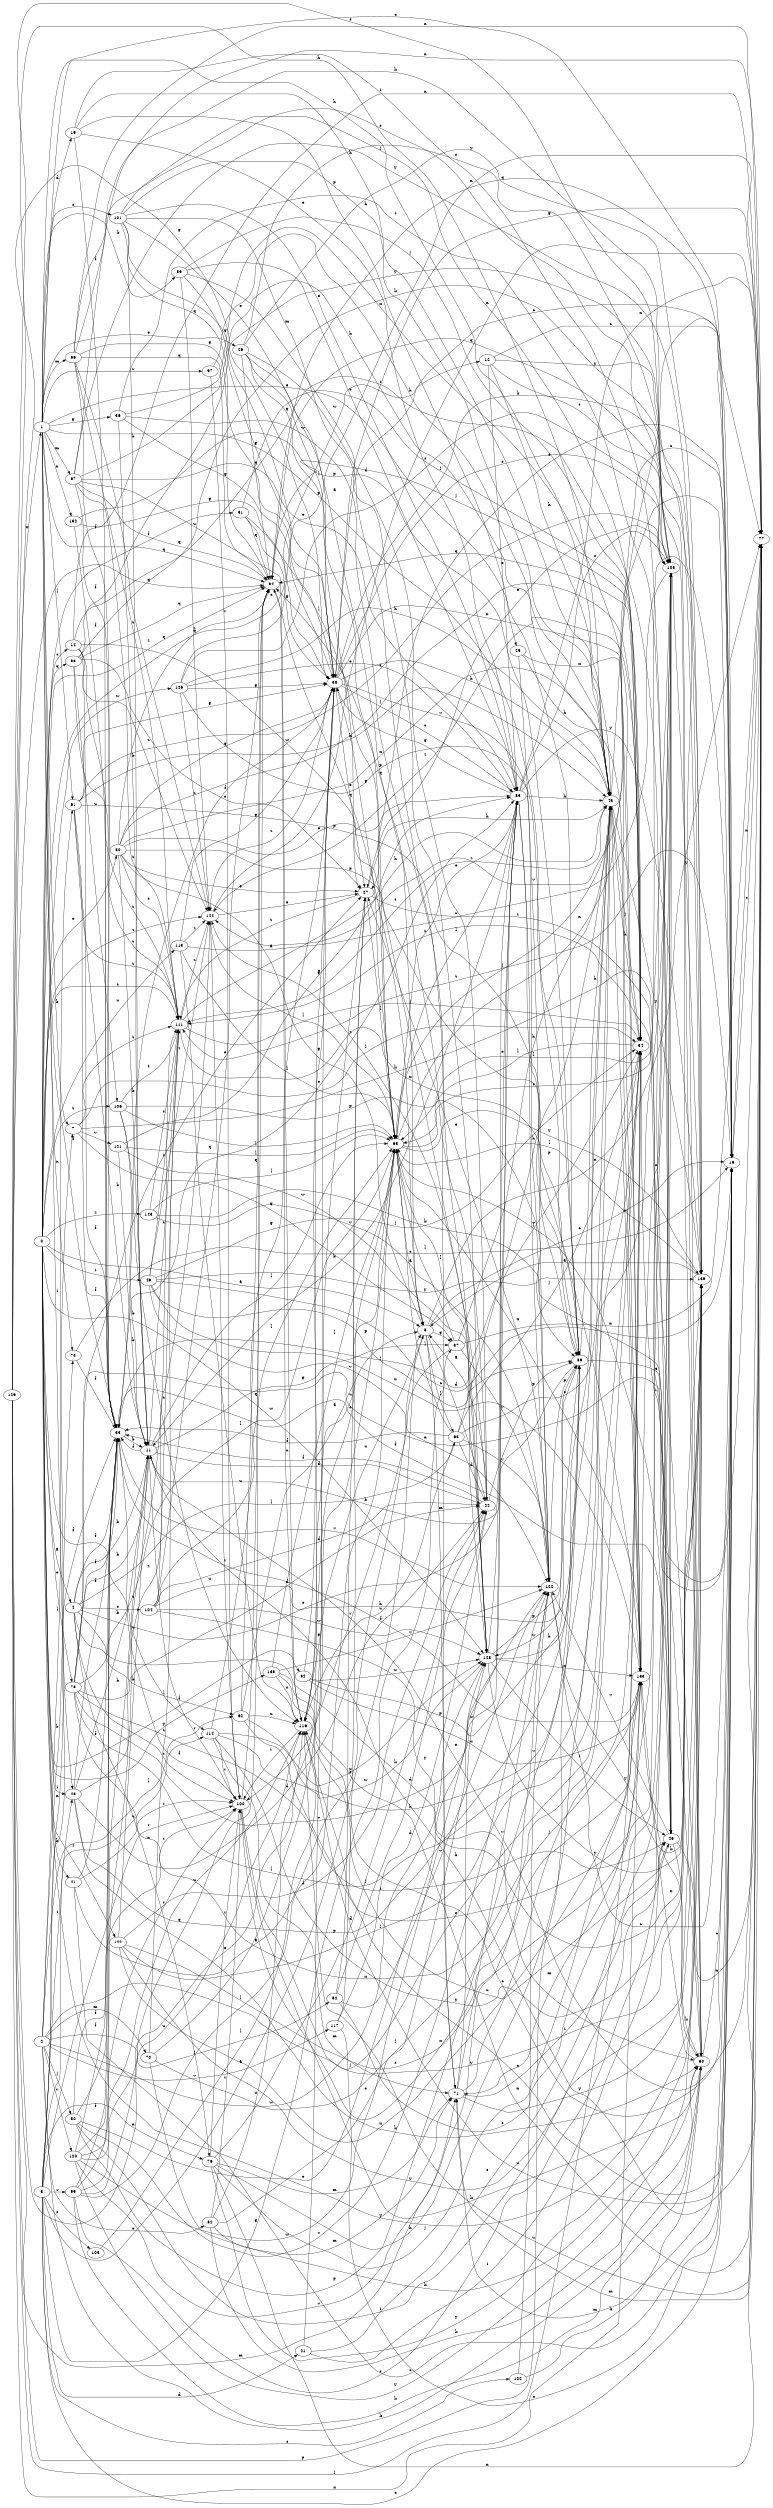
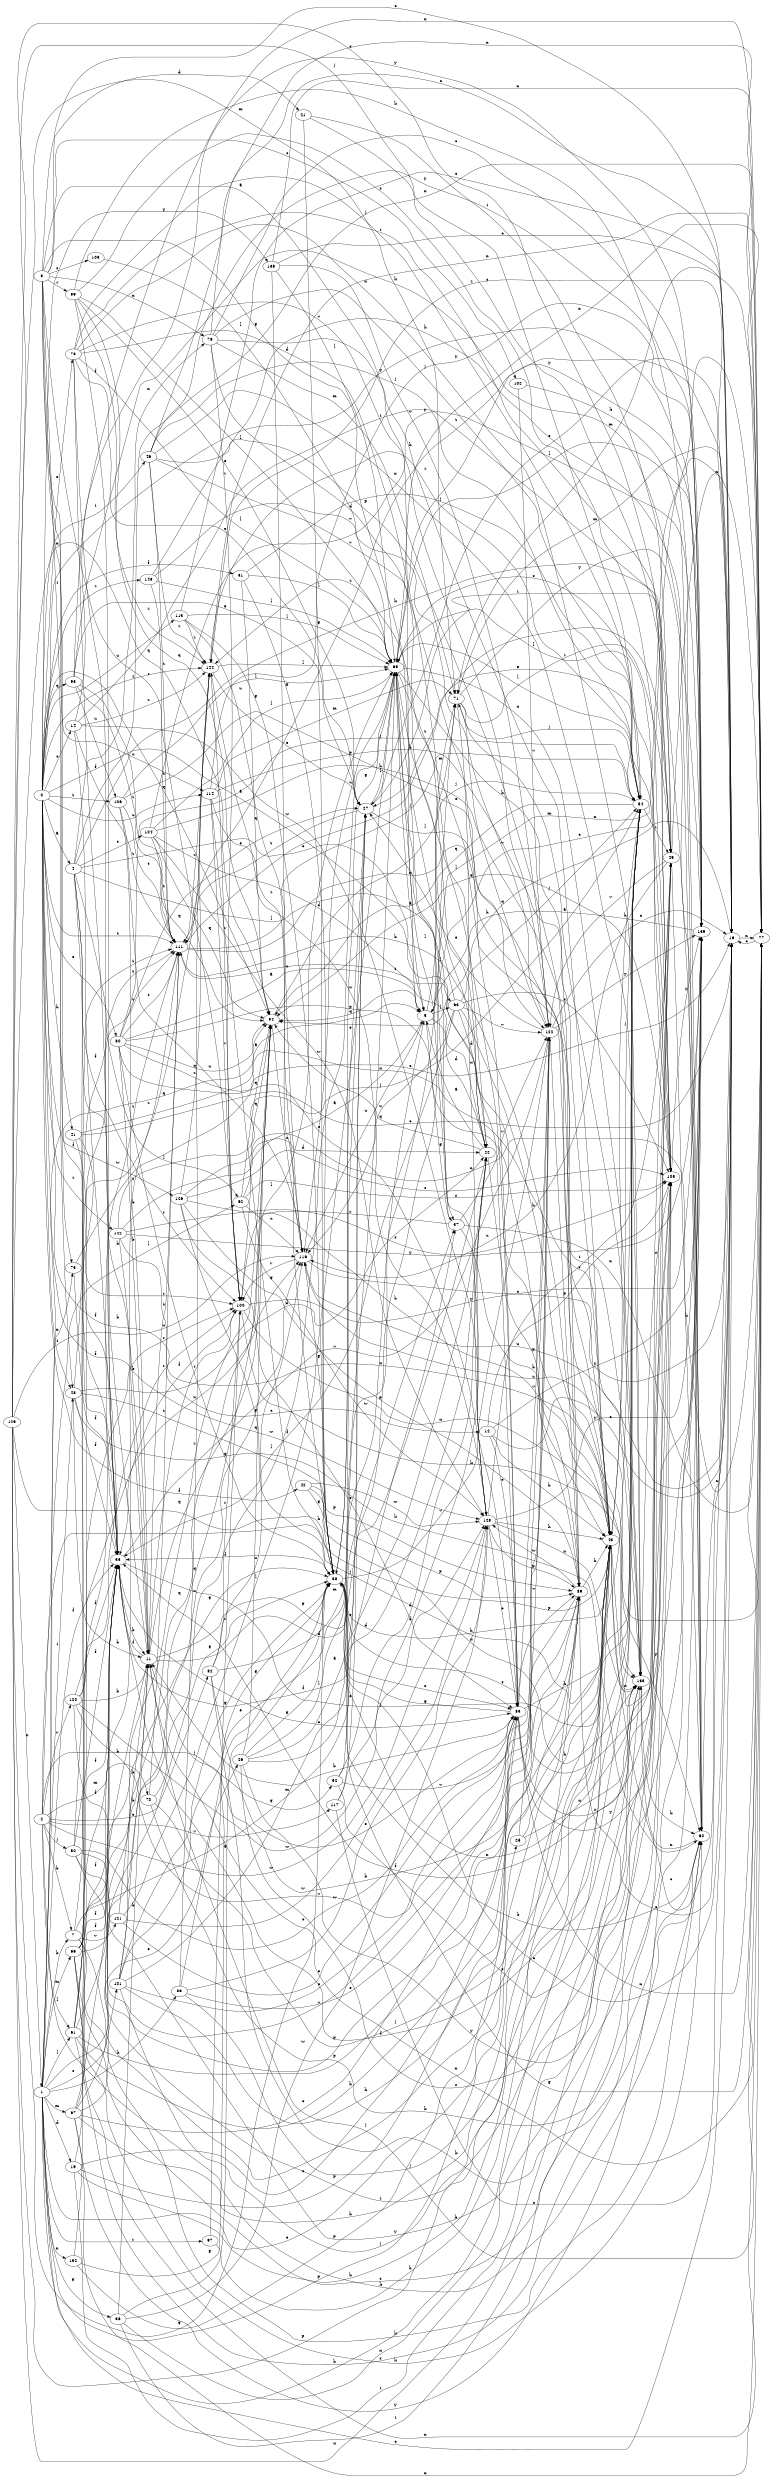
(503, 966) -> (503, 793)
(639, 1435) -> none
(303, 1676) -> (303, 1486)
(456, 2317) -> (456, 141)
